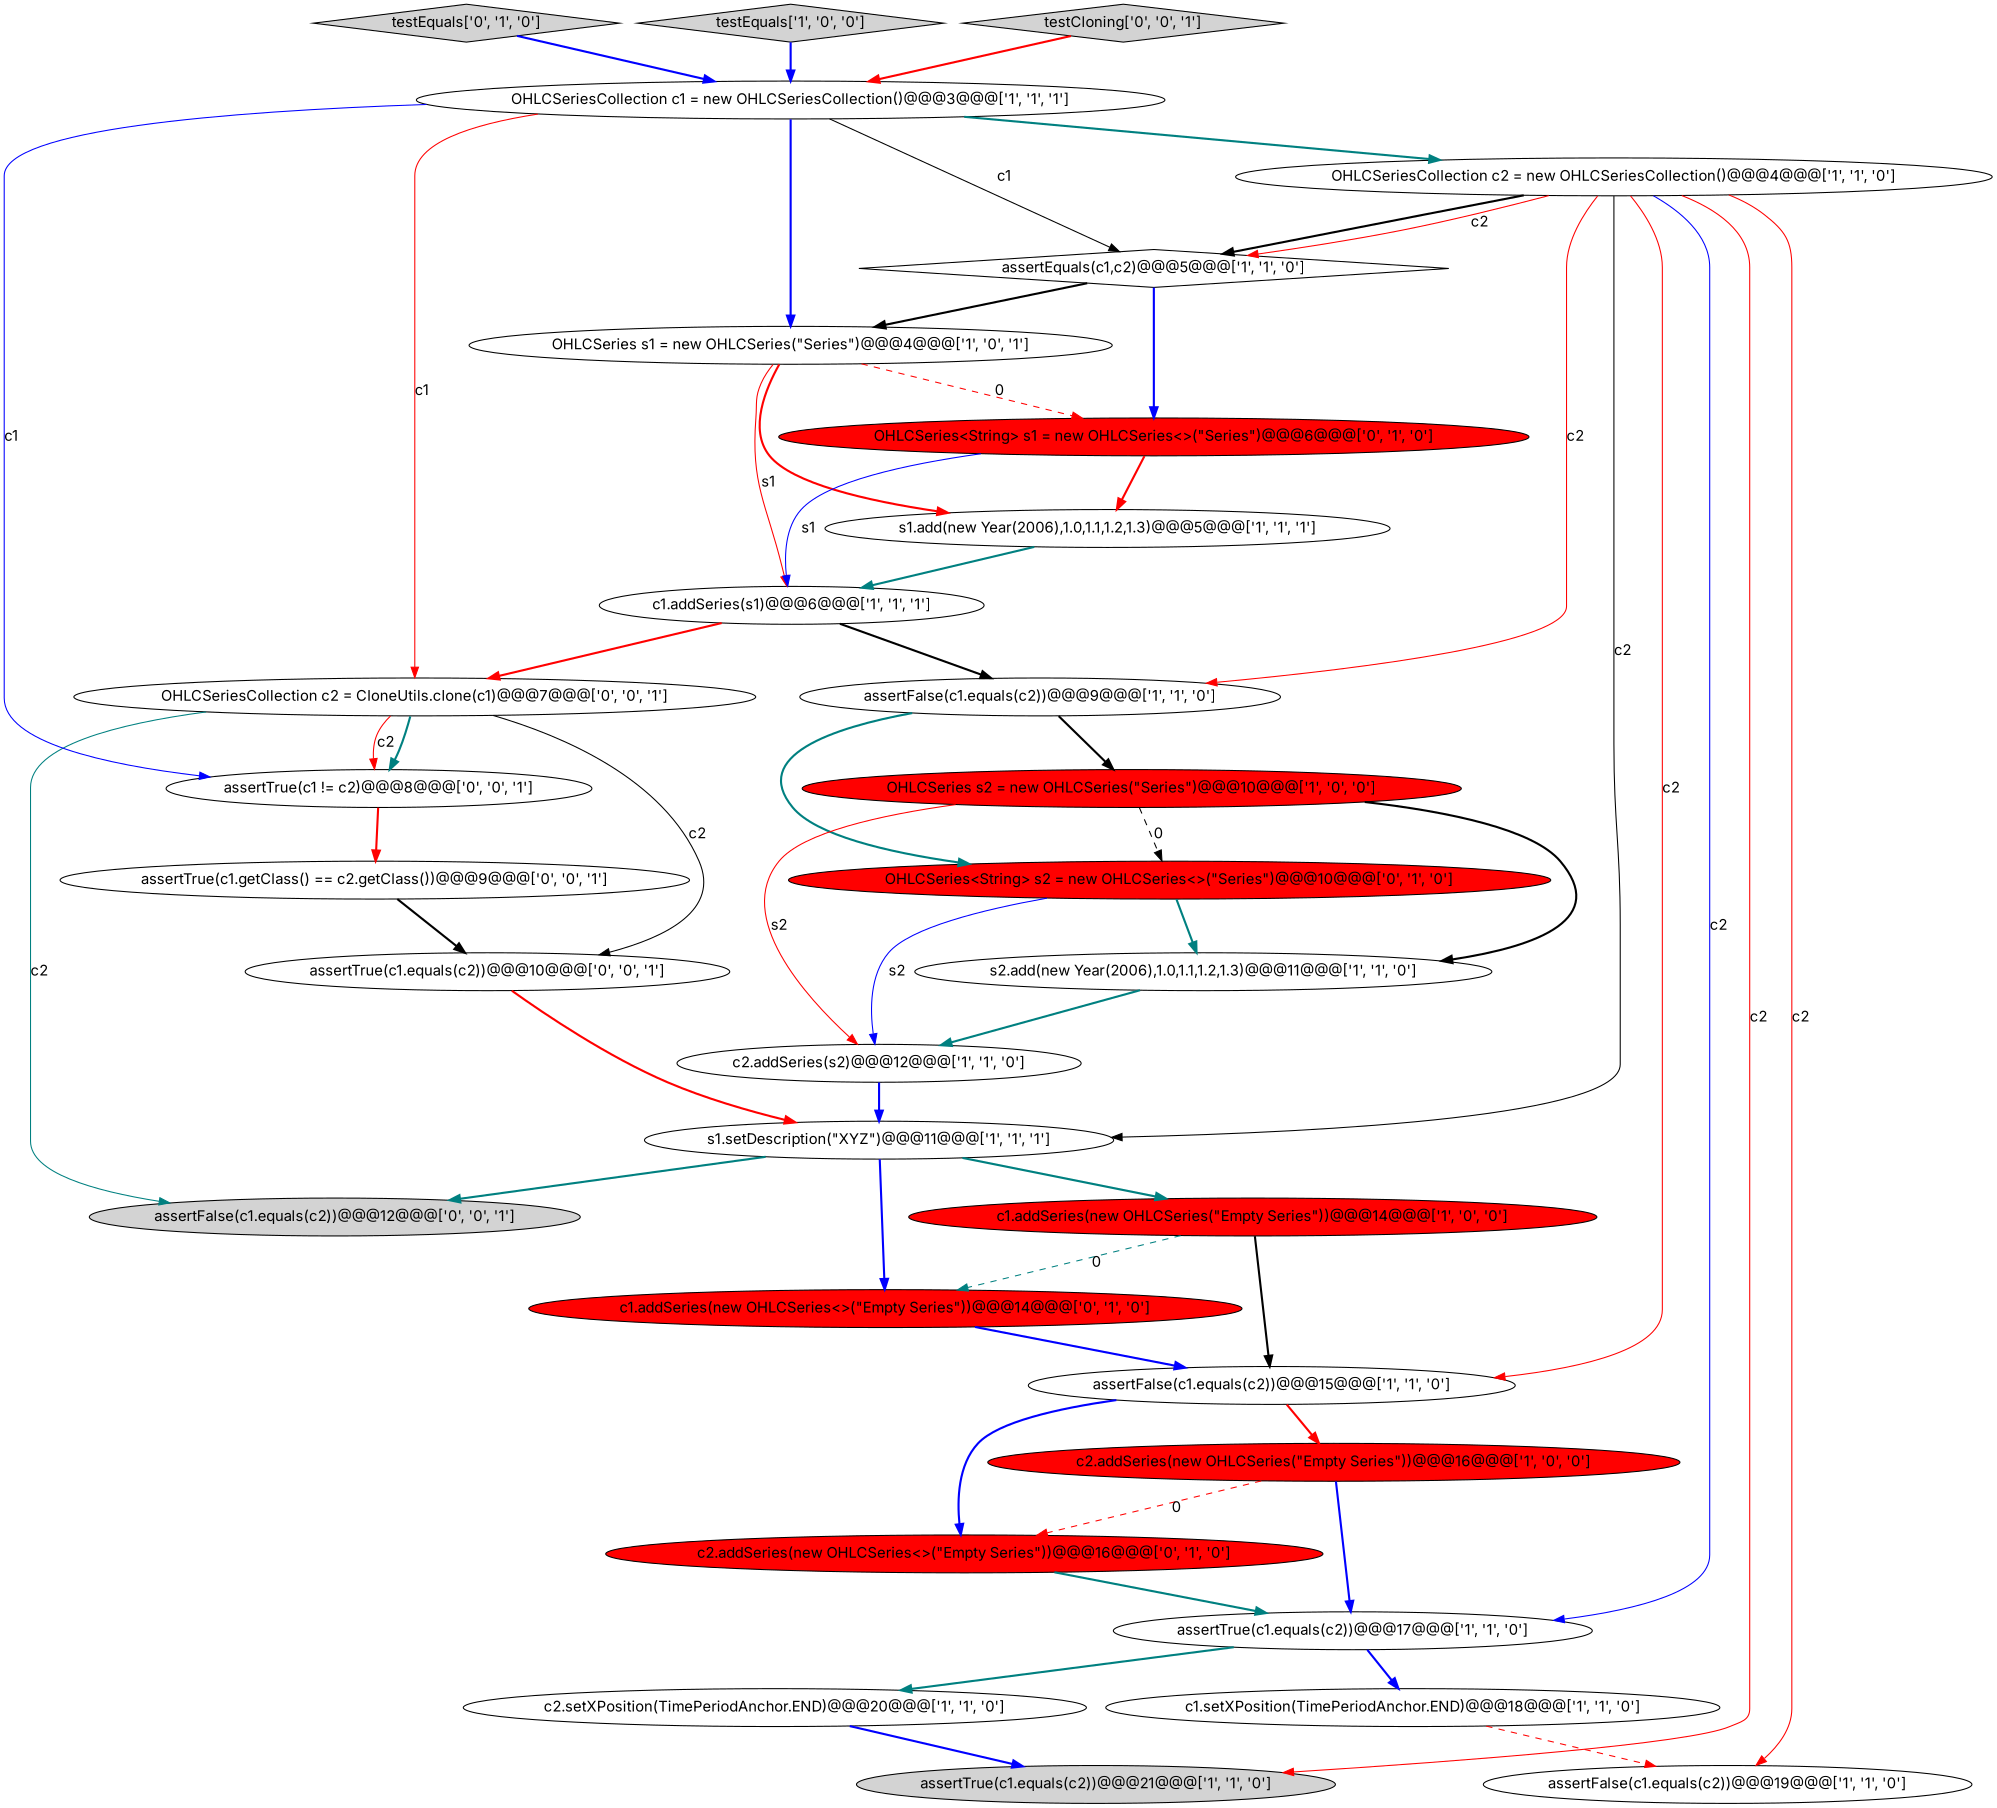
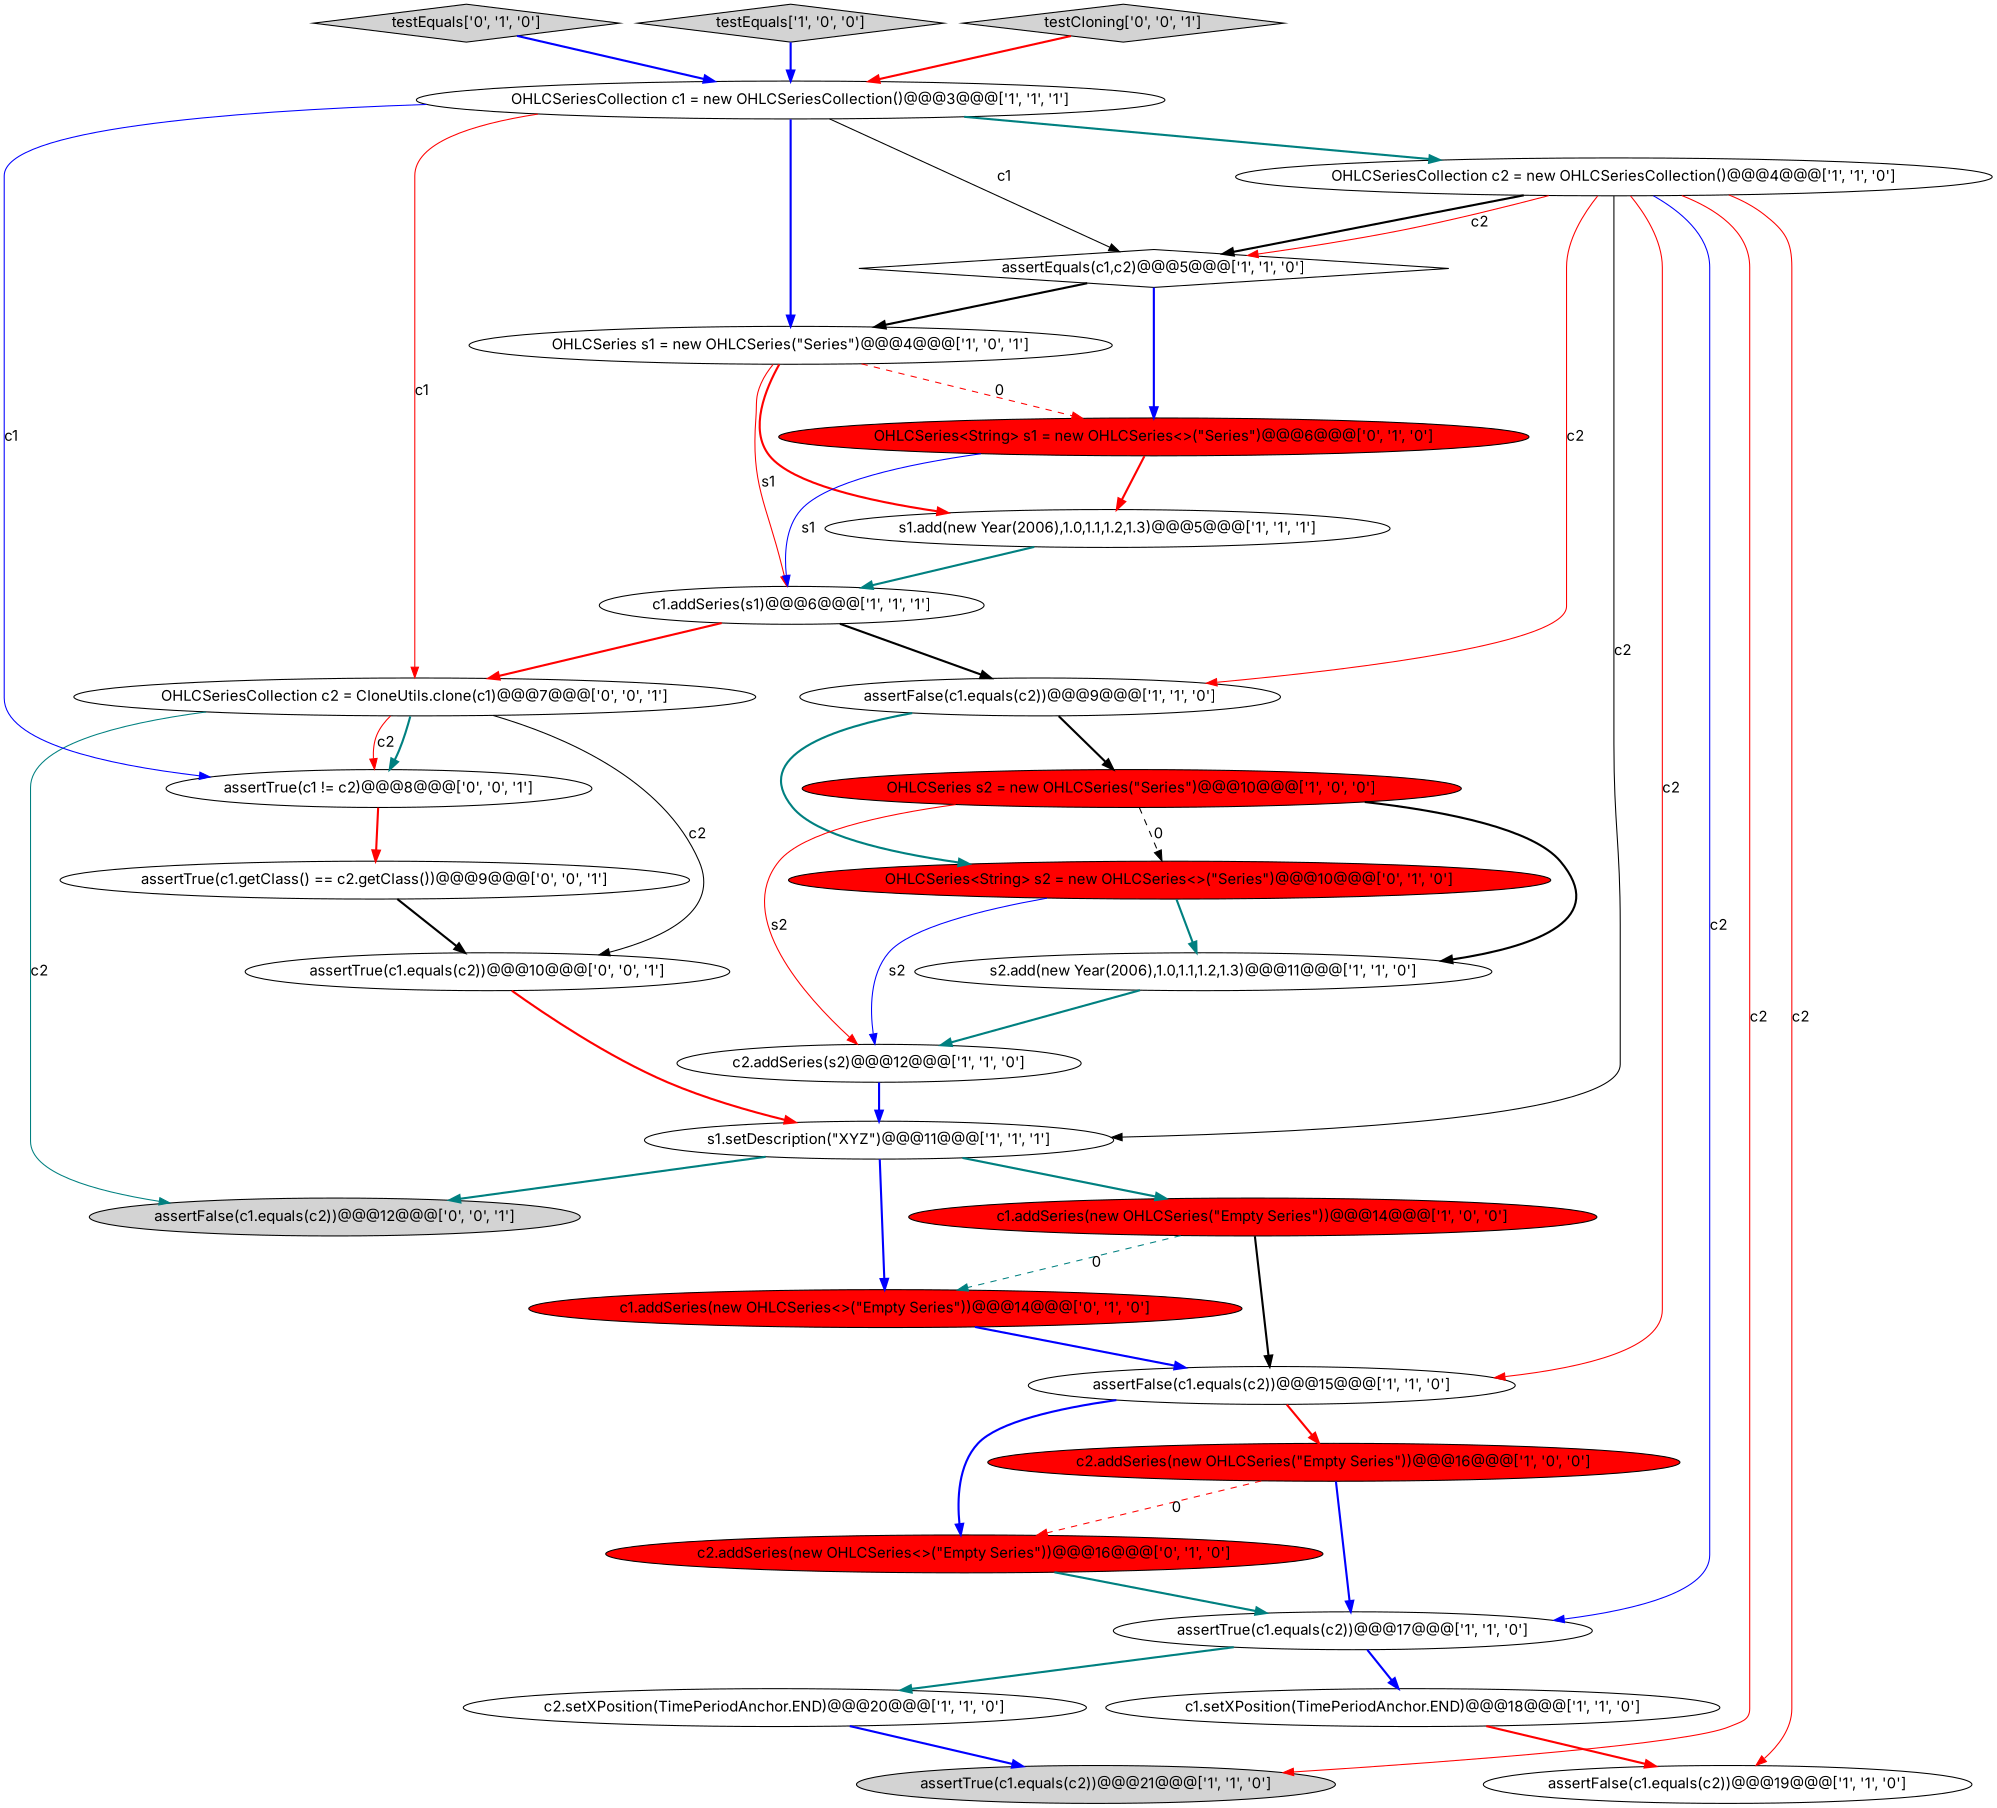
(1562, 1744) -> (1562, 1744)
